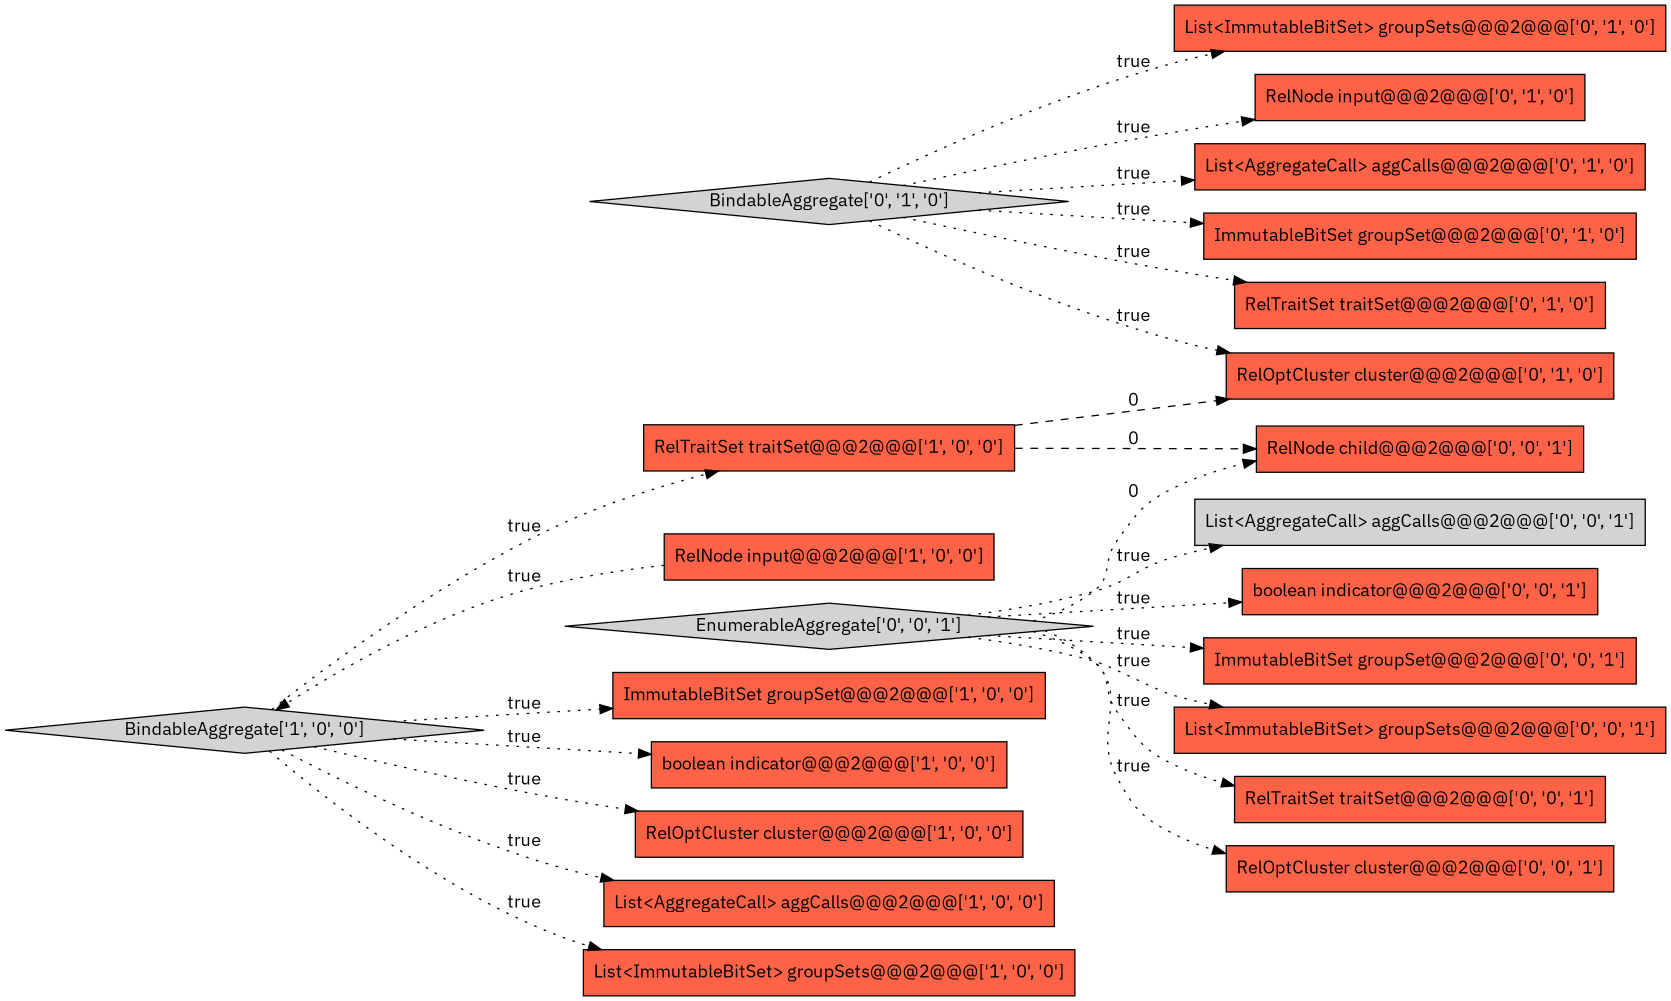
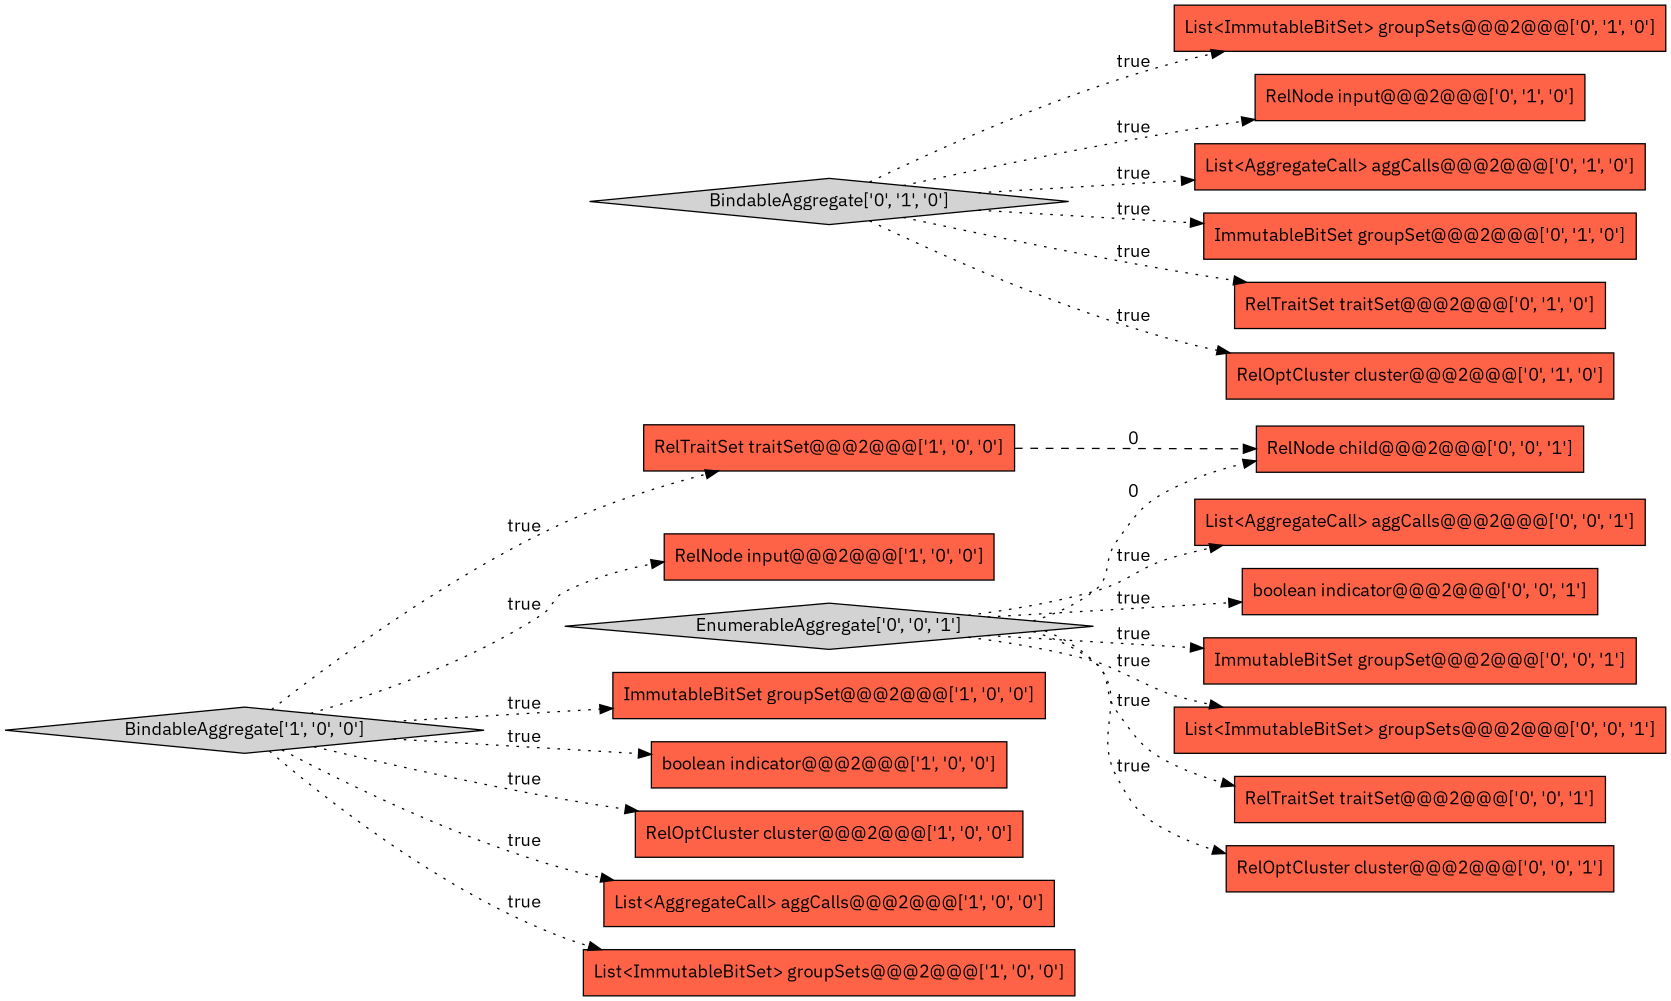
(1116, 413) -> none
(1420, 522) -> (1420, 522)
(467, 610) -> (486, 646)
